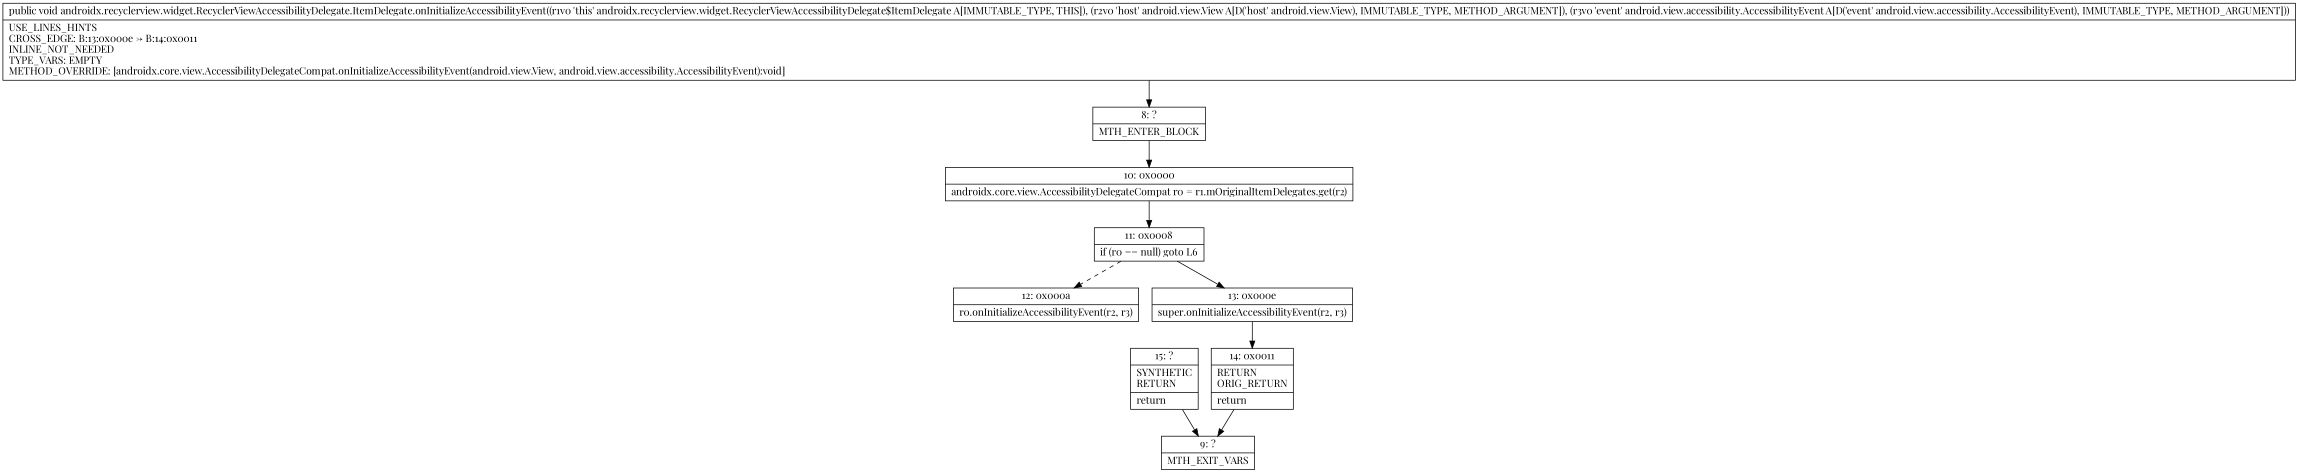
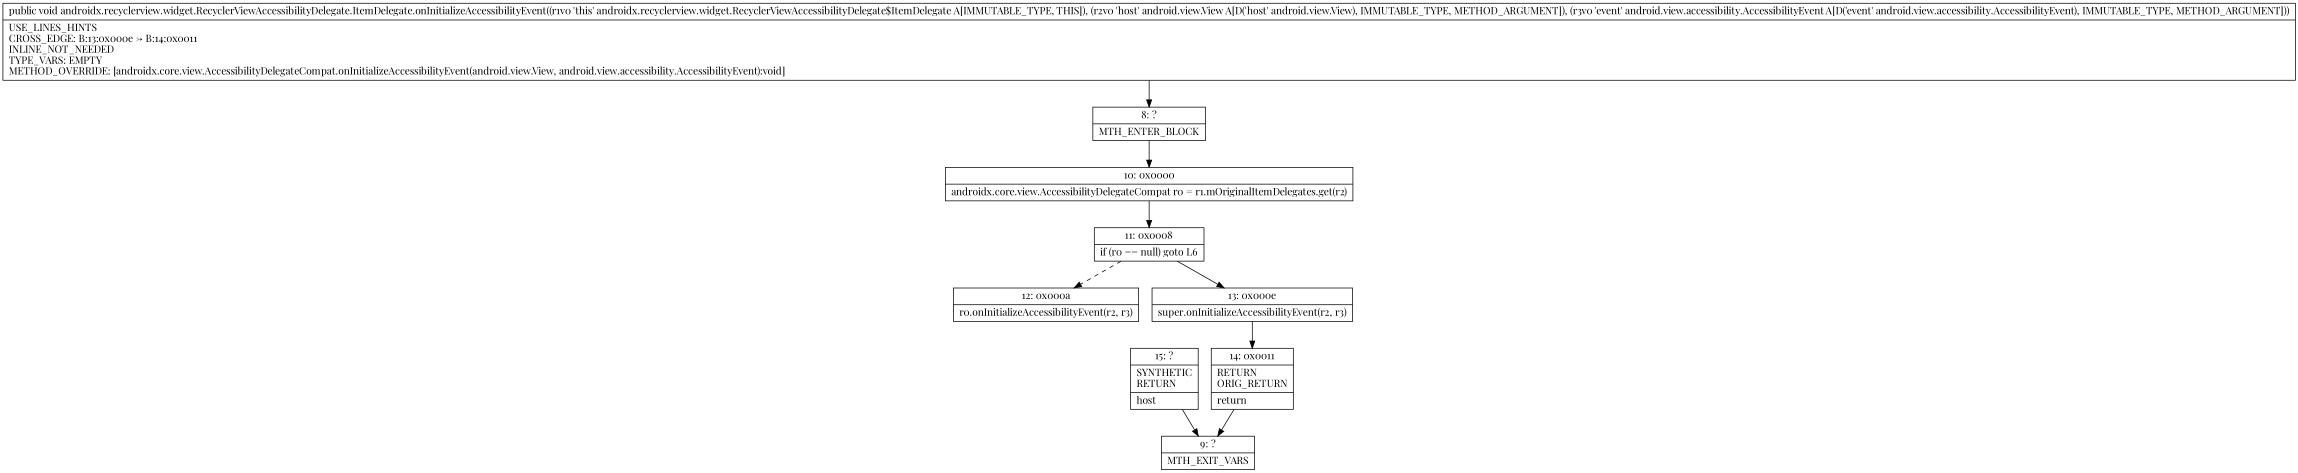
(1151, 401) -> (1147, 401)
